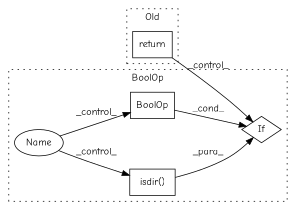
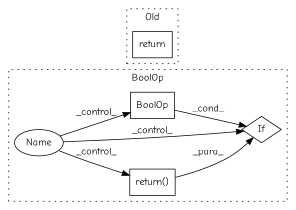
(211, 86) -> (150, 138)
(152, 182) -> (152, 182)
